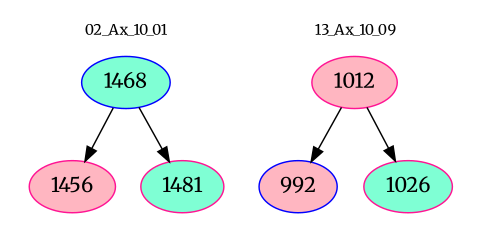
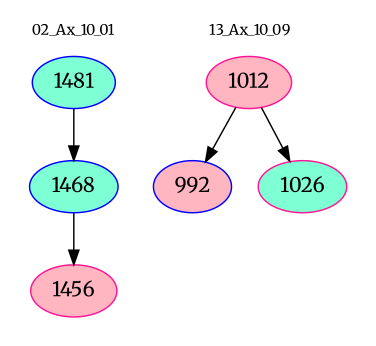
(151, 128) -> (74, 127)
(182, 187) -> (74, 82)
